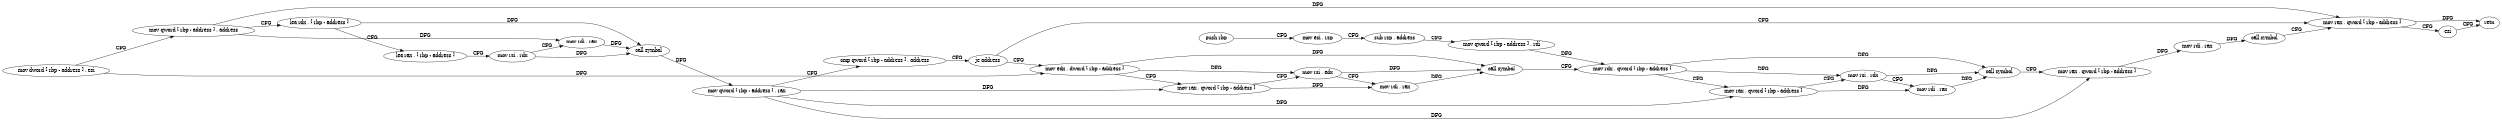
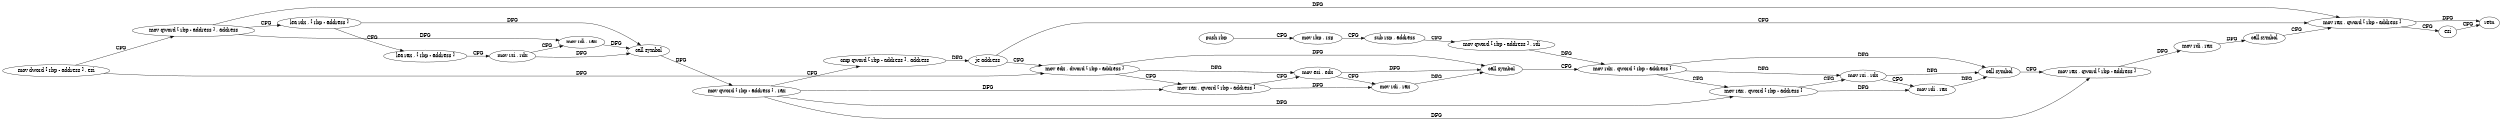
(1318, 38) -> (1318, 38)
(957, 58) -> (957, 58)
(1318, 73) -> (1318, 73)
